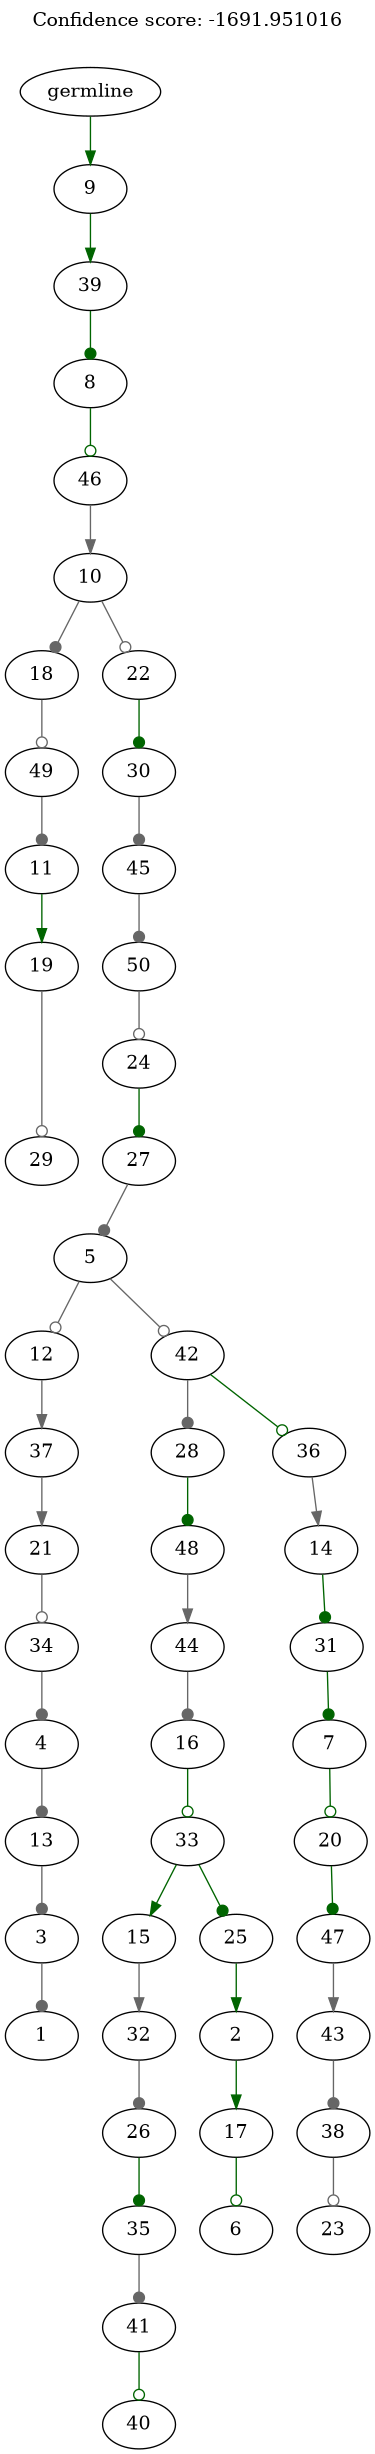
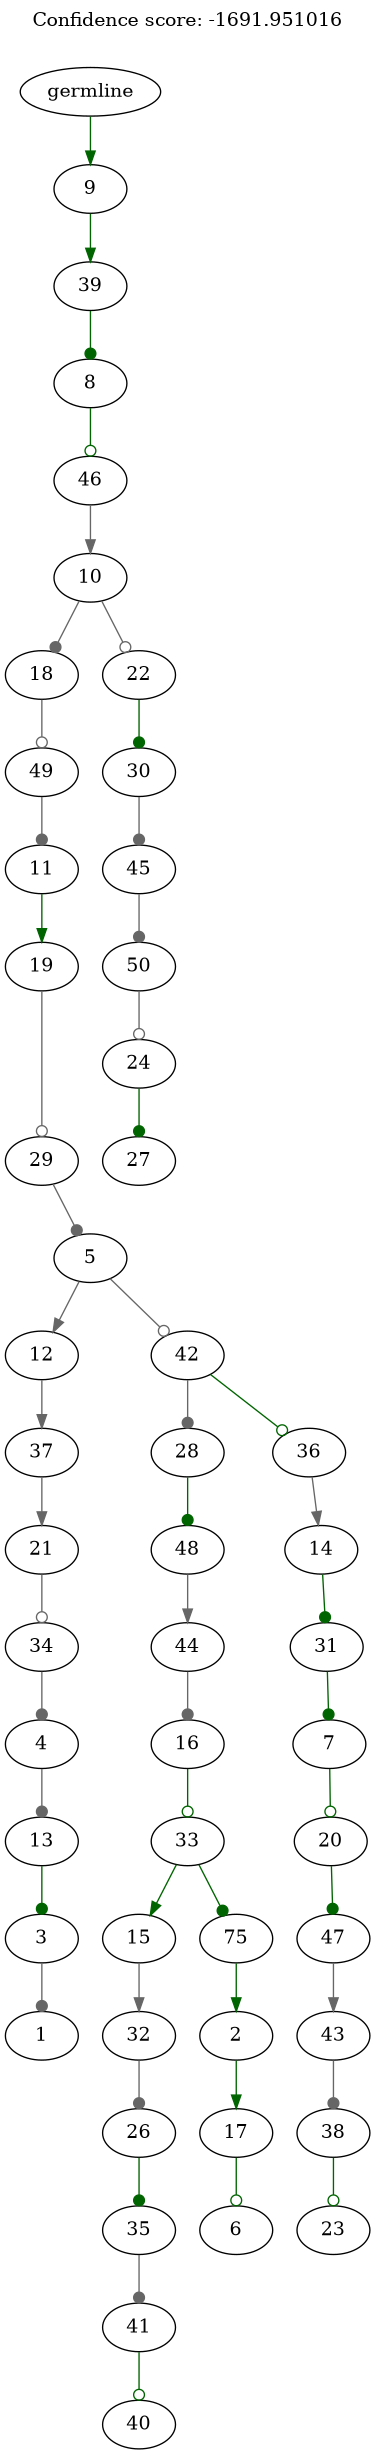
(117, 1205) -> (64, 1205)
(69, 1302) -> (69, 1302)
(42, 1885) -> (42, 1885)
(236, 1939) -> (236, 1939)
(333, 2176) -> (333, 2176)
